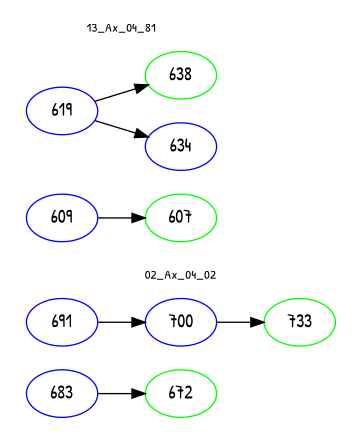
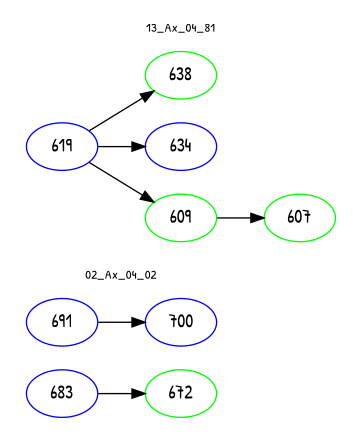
none -> (116, 179)
(62, 218) -> (181, 218)
(300, 322) -> none
